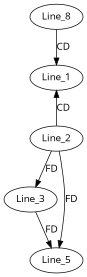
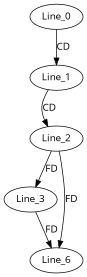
(56, 17) -> (56, 17)
(56, 112) -> (42, 105)
(56, 260) -> (56, 260)
